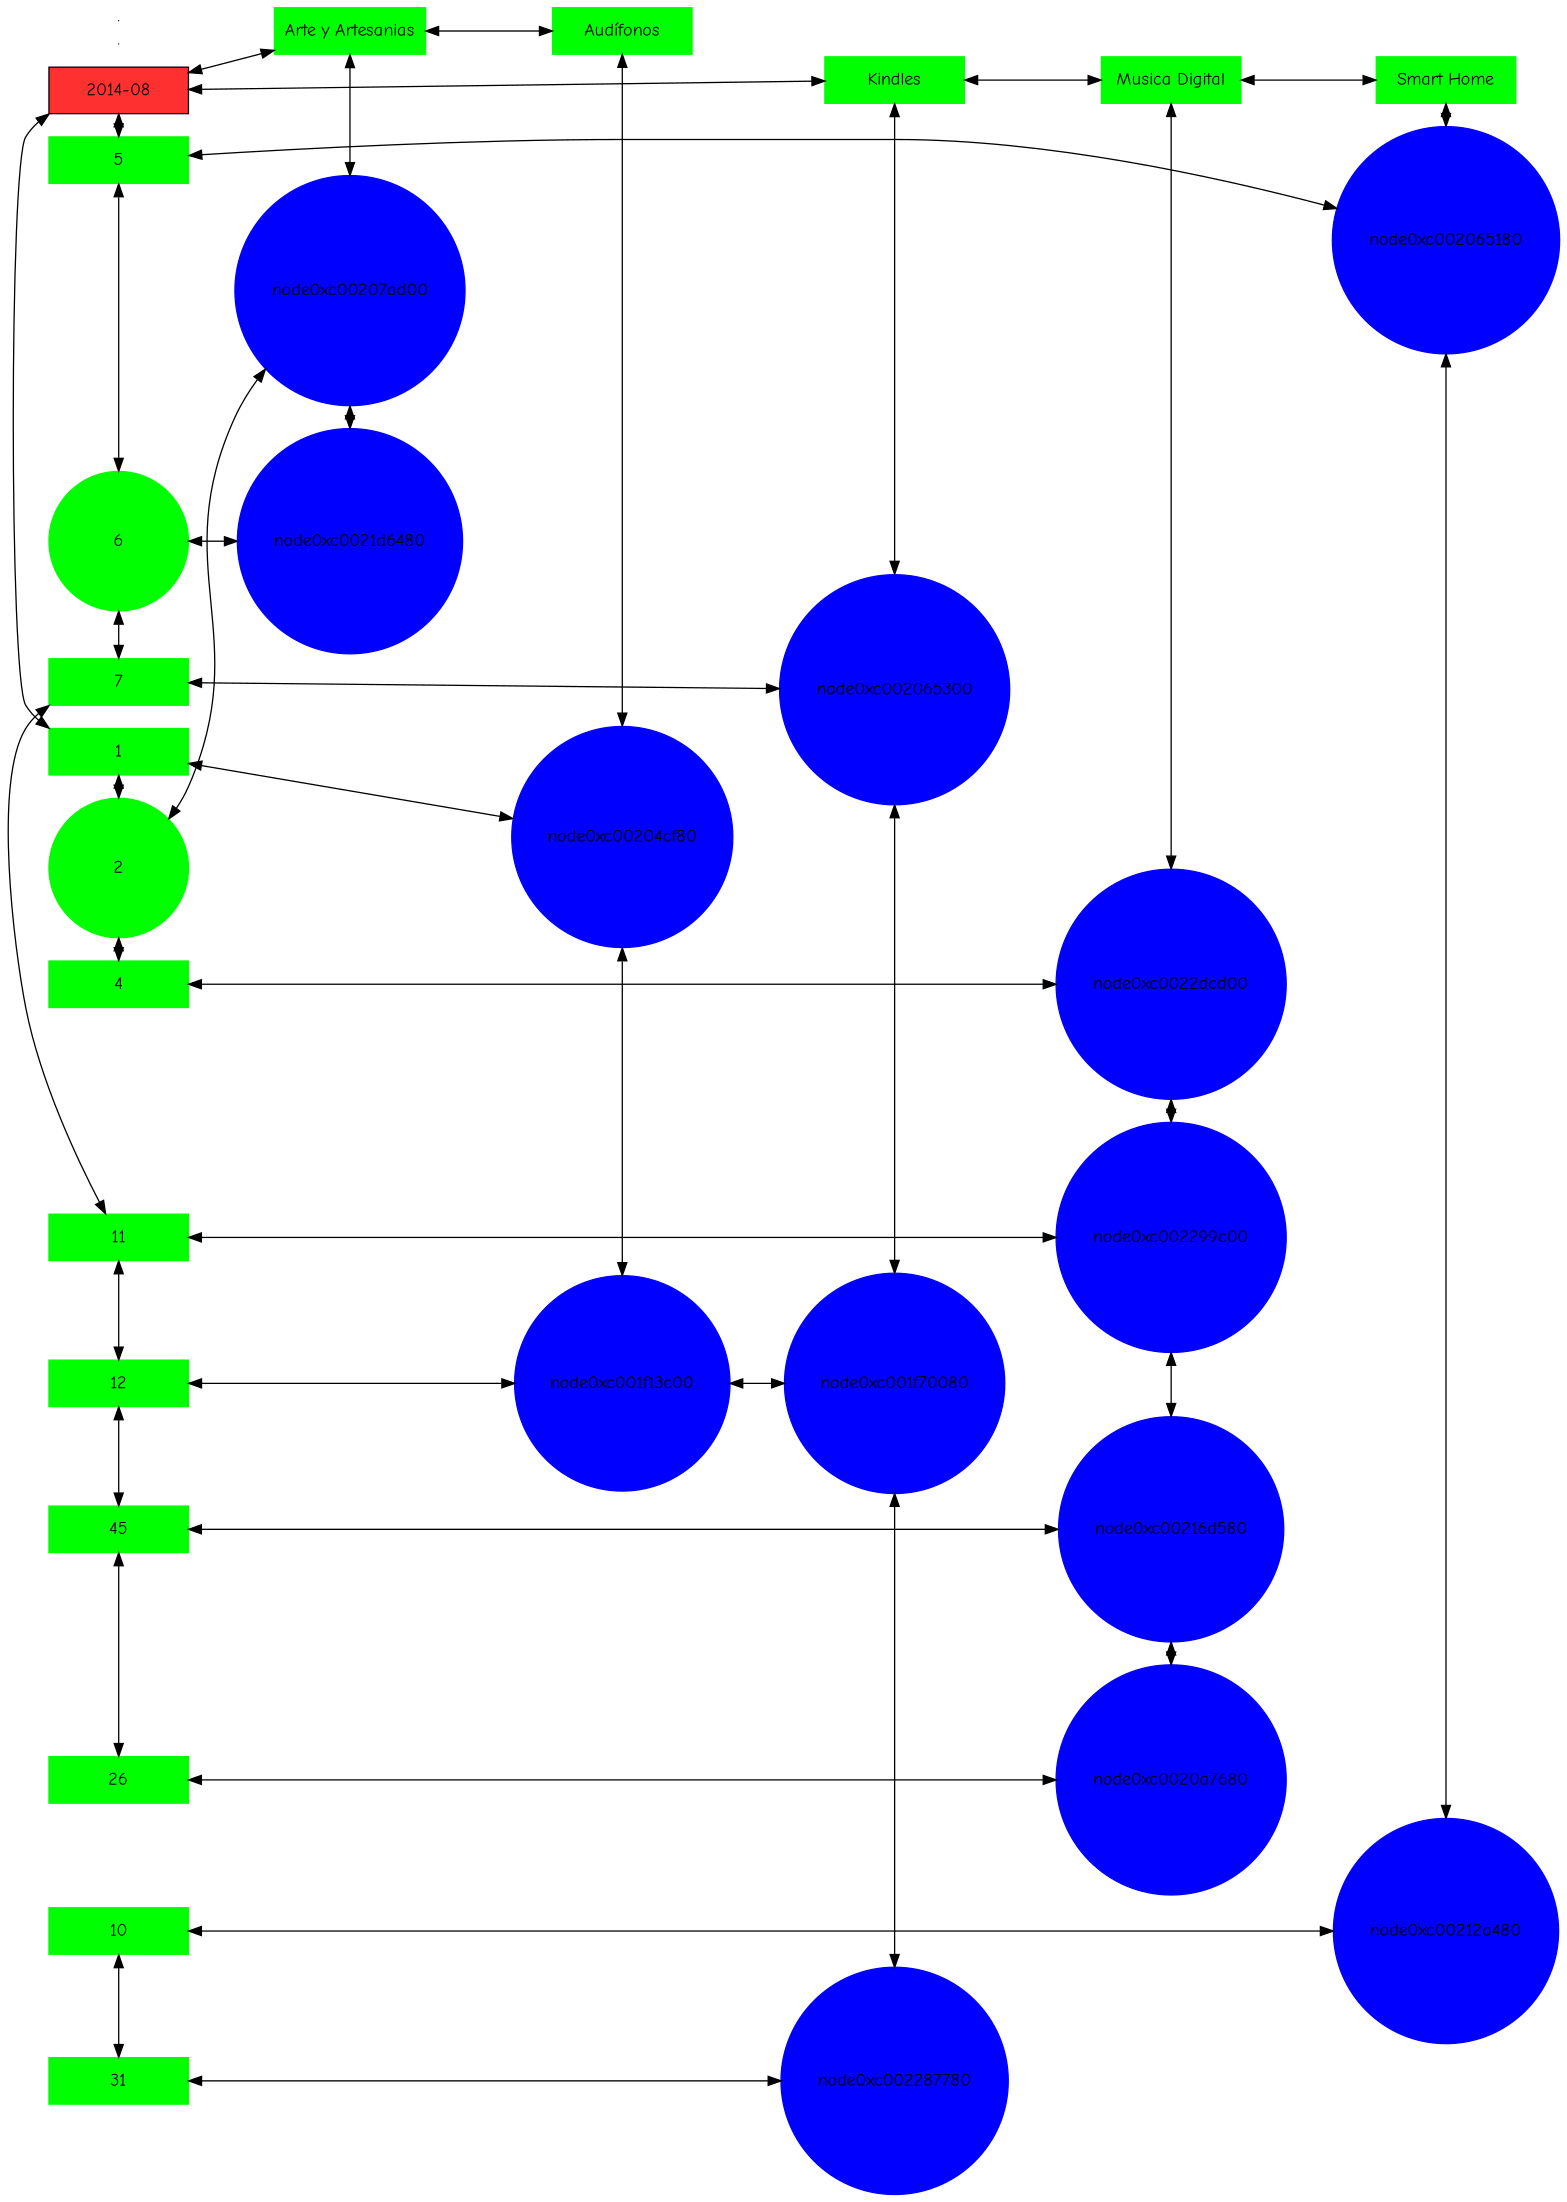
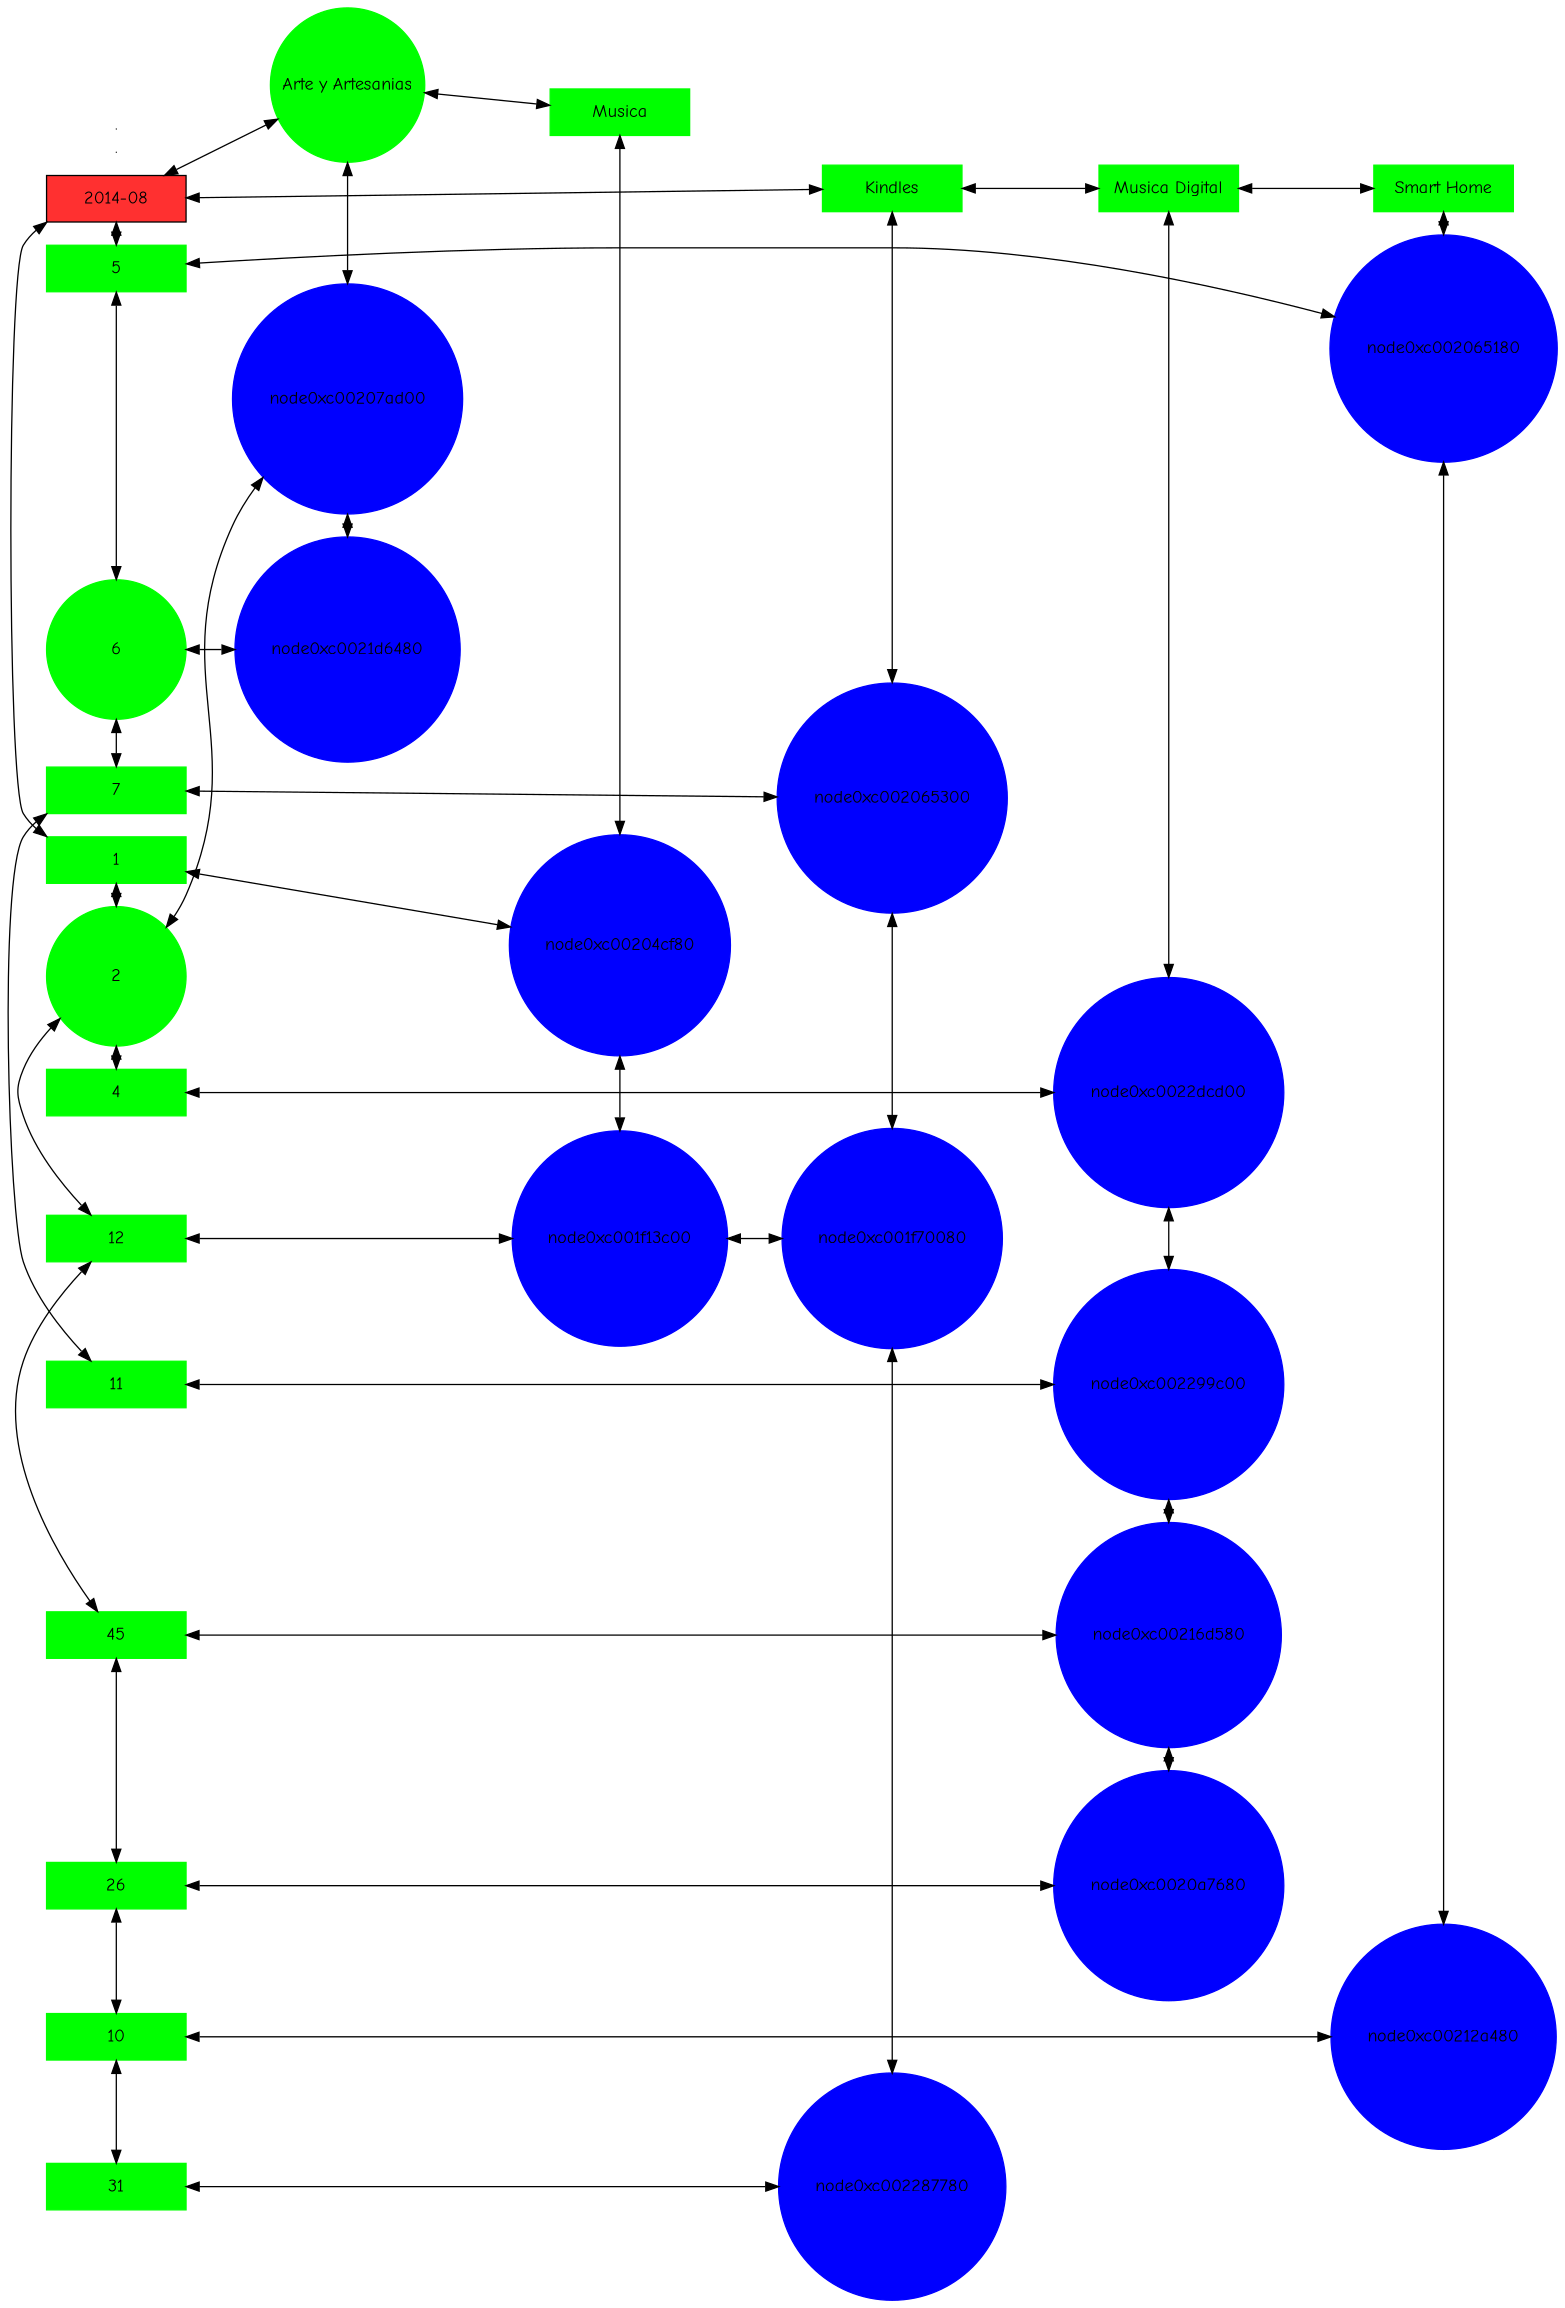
(350, 31) -> (348, 85)
(622, 31) -> (620, 112)
(119, 1310) -> (25, 1120)
none -> (116, 1961)
